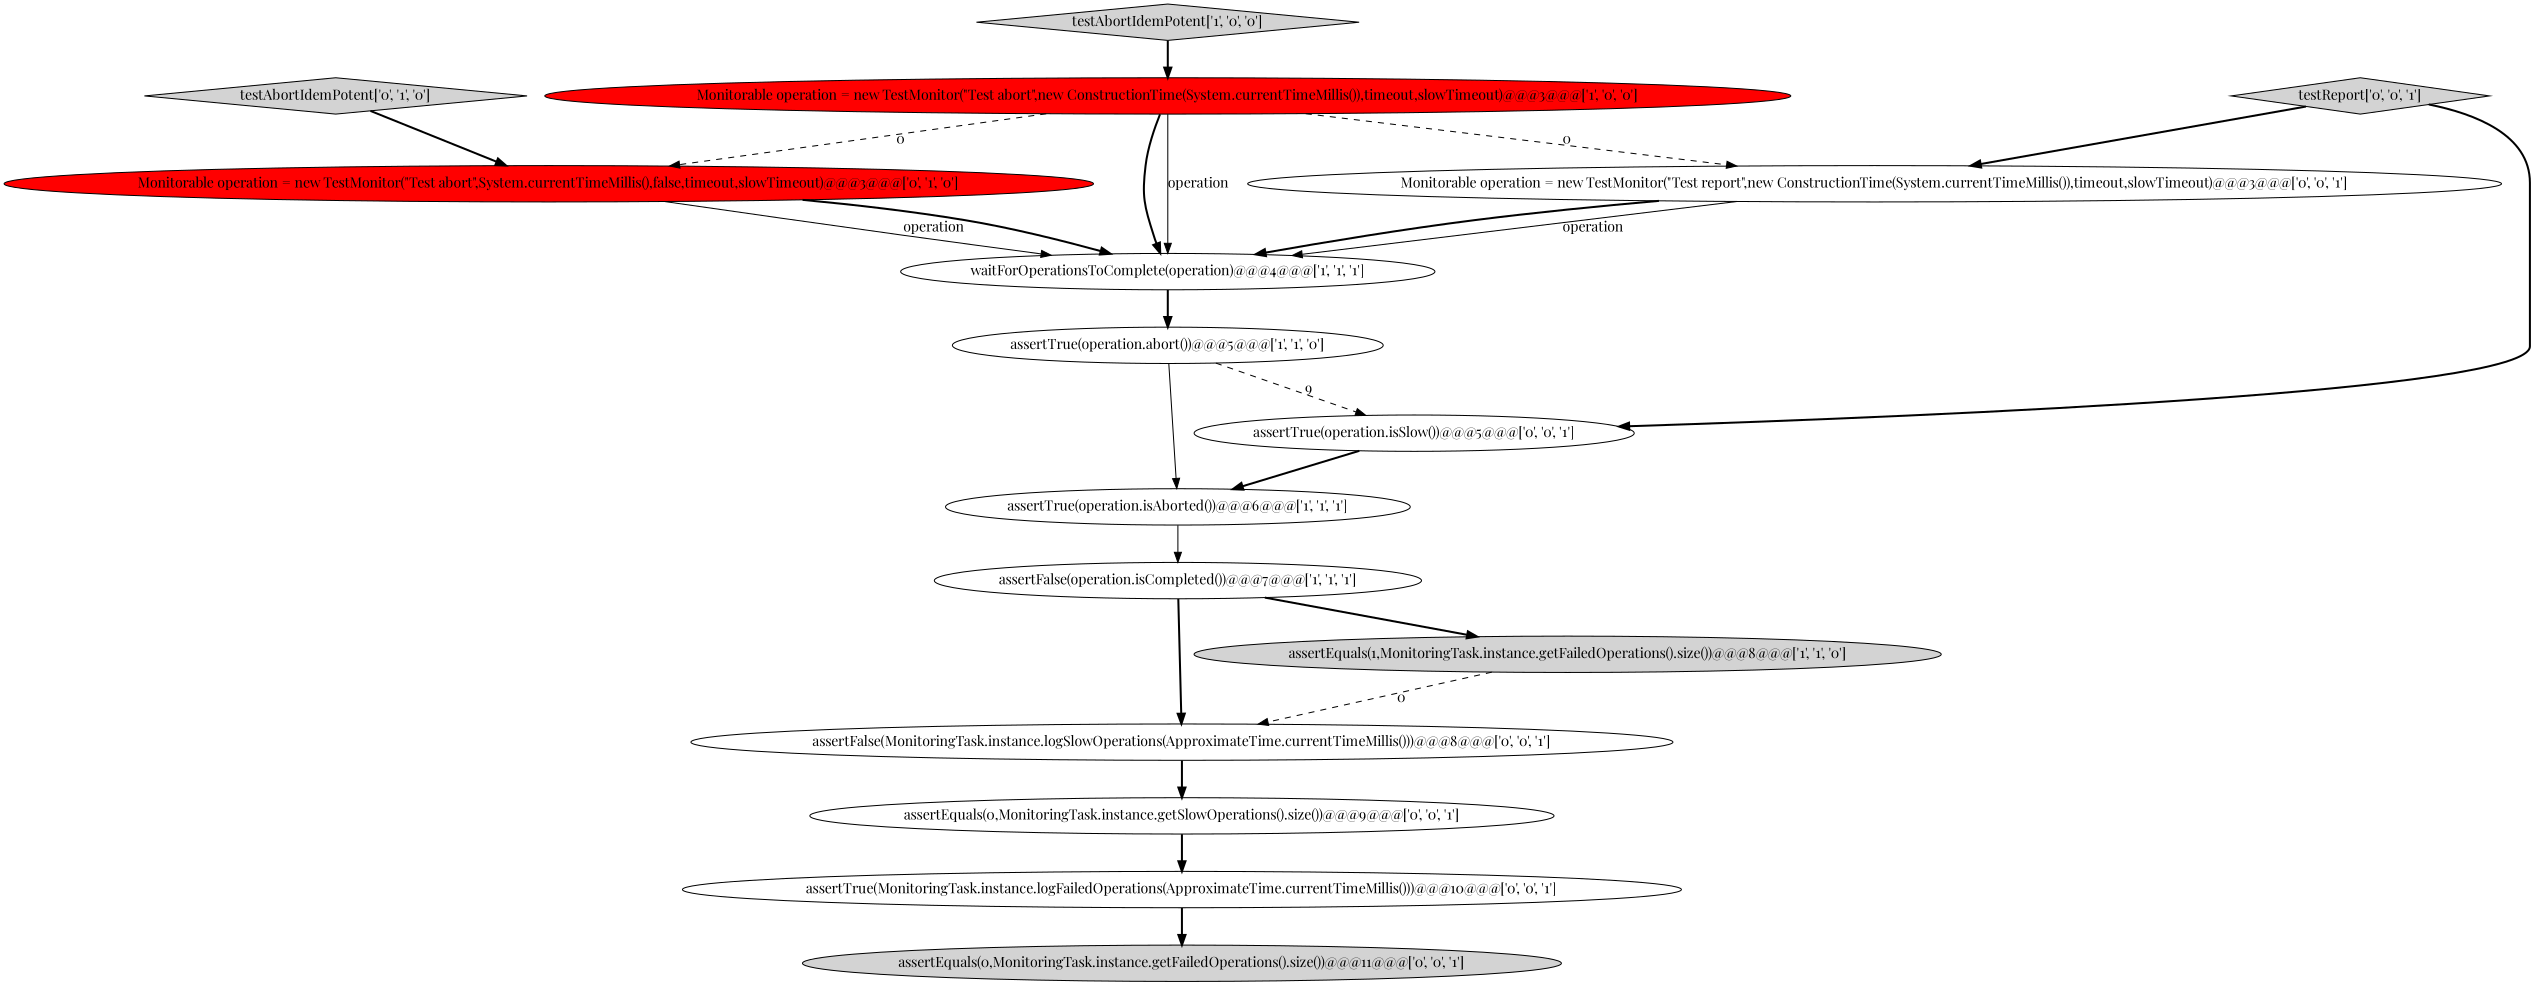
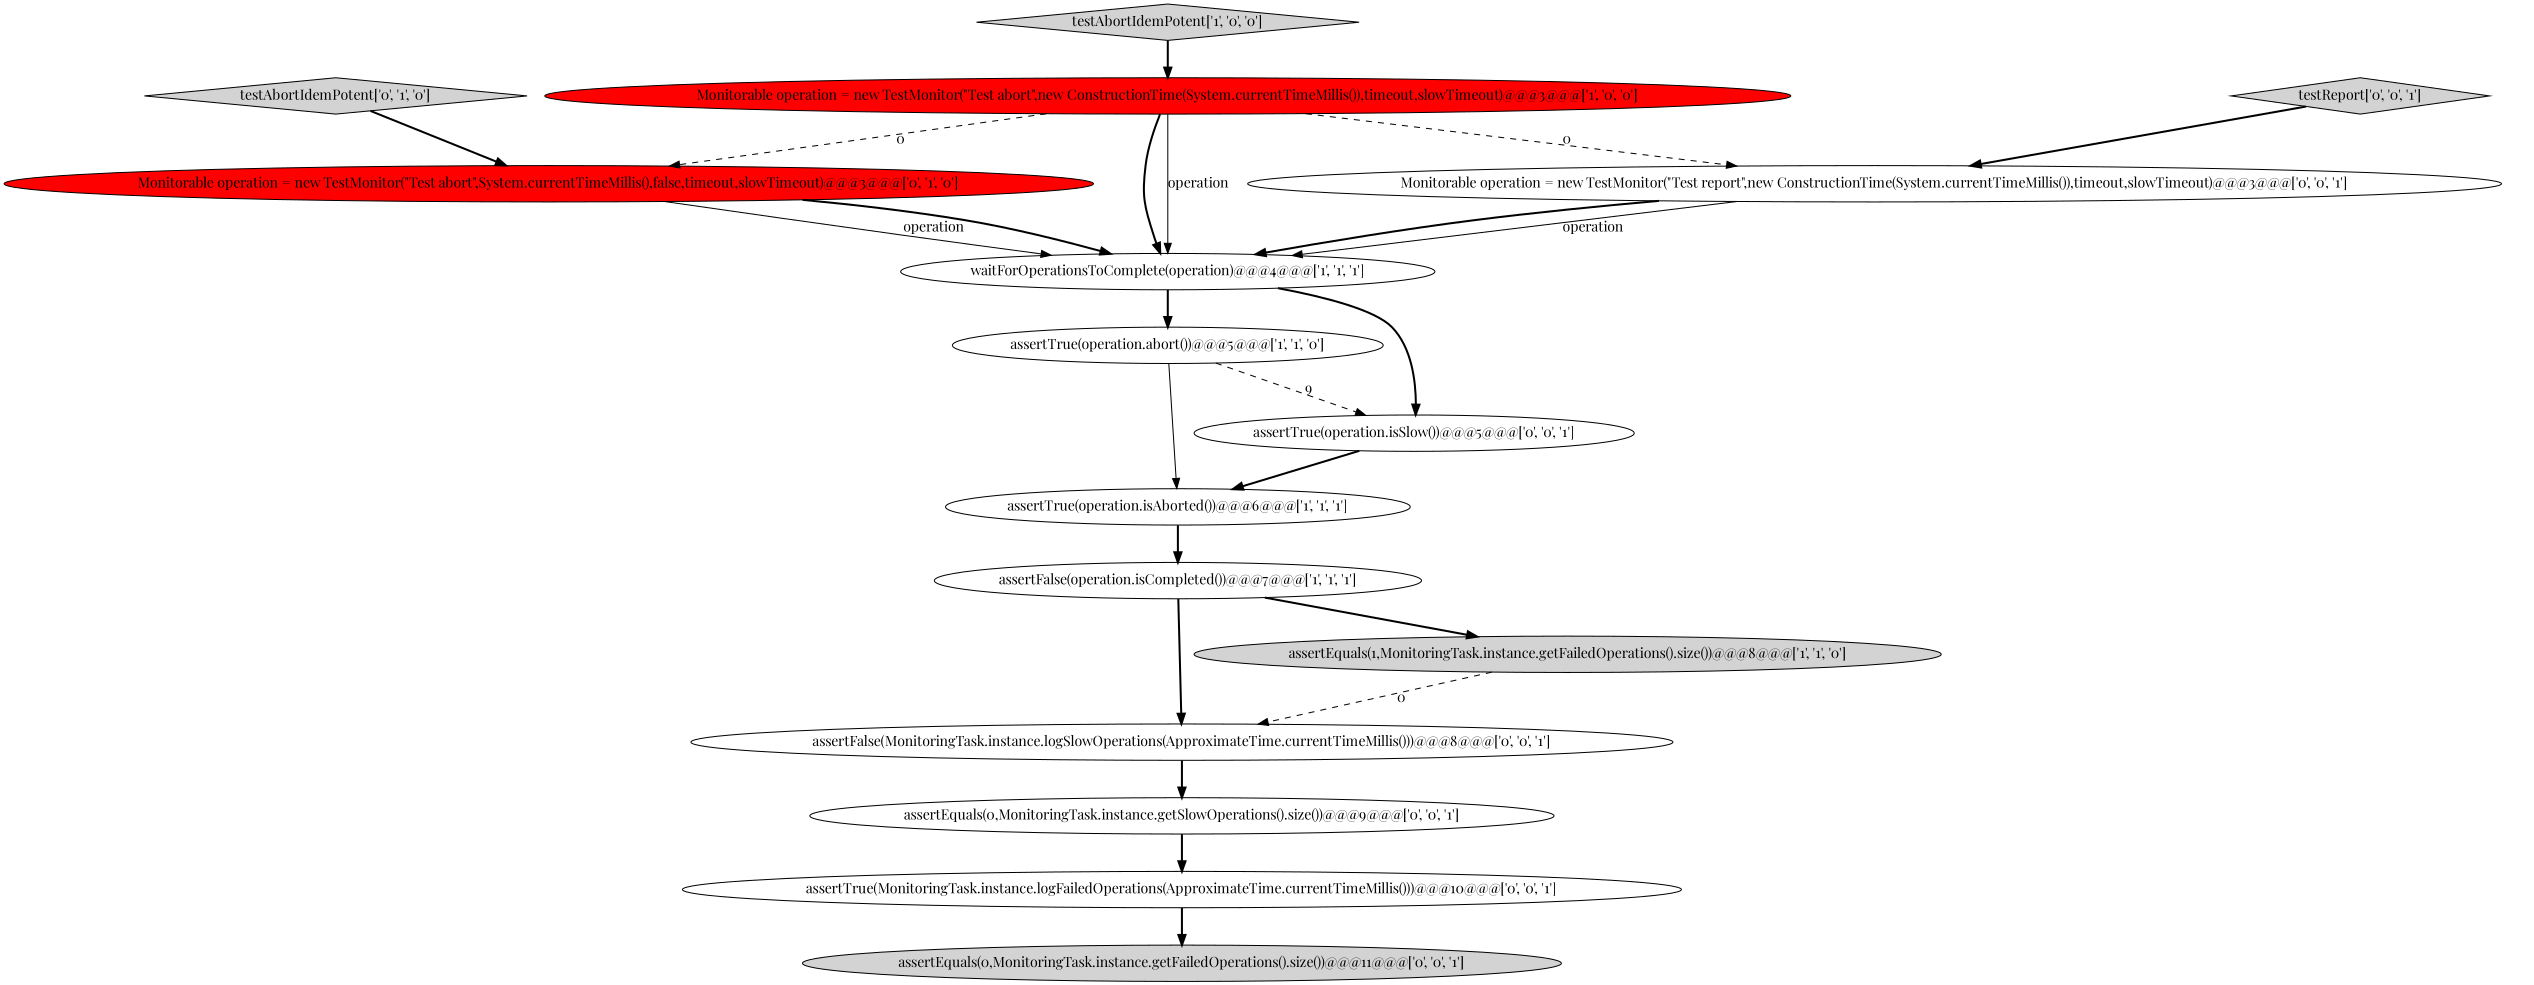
(2234, 396) -> (1376, 316)
(1178, 539) -> (1178, 539)
